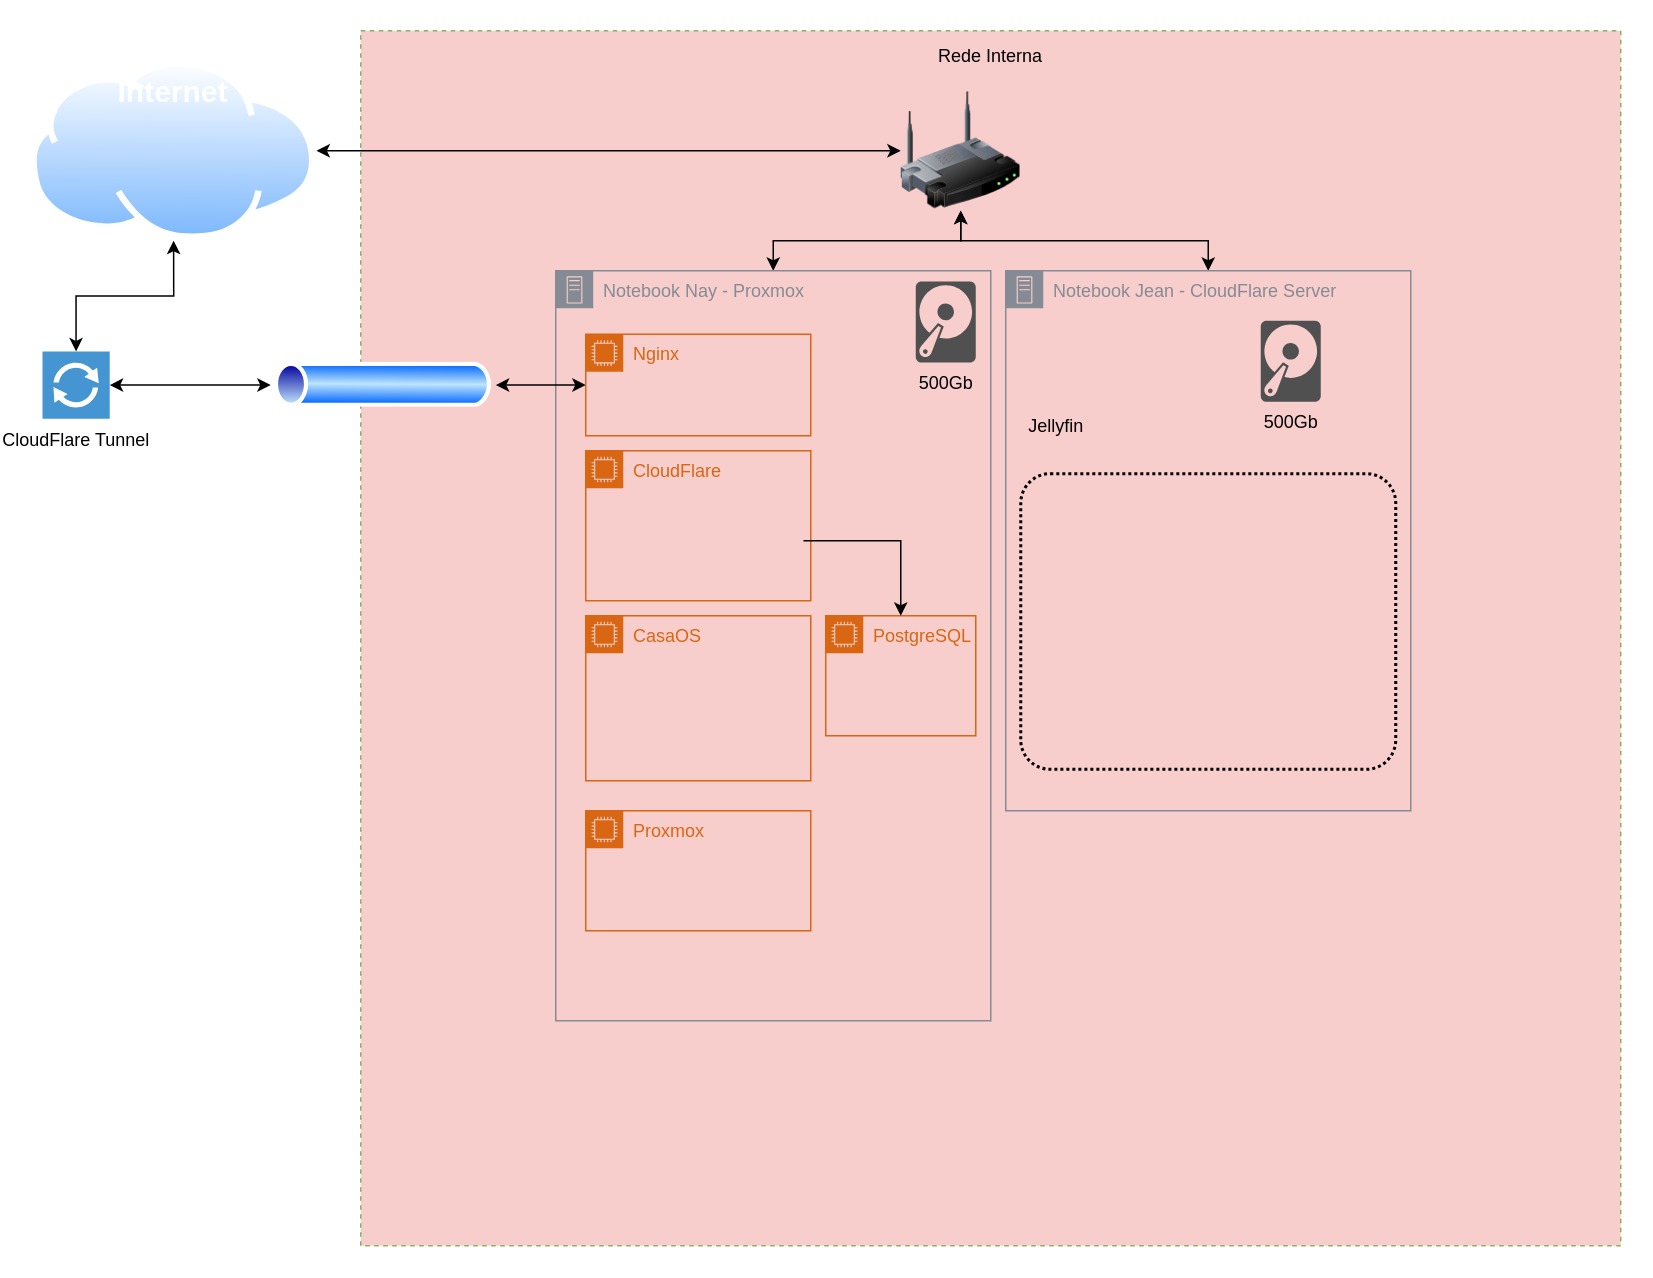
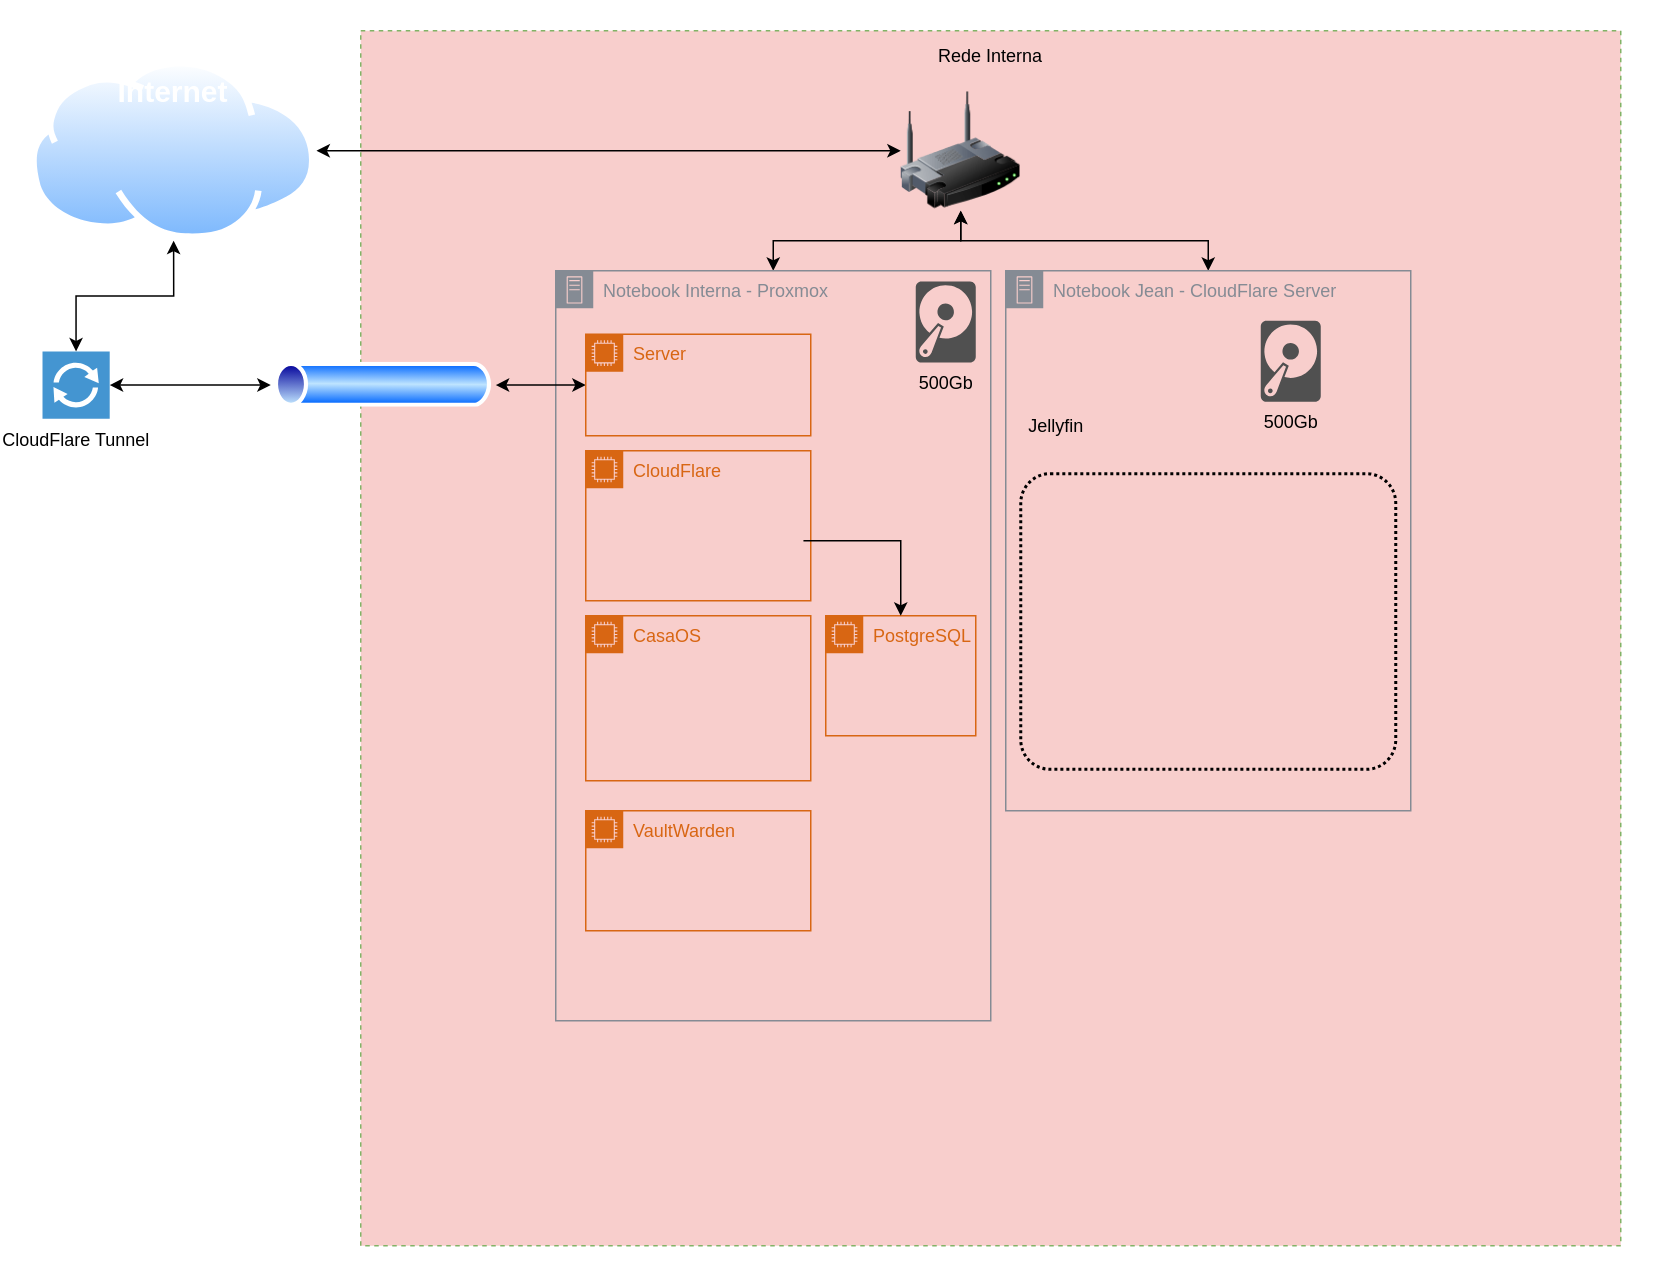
(708, 292) -> (728, 292)
(657, 355) -> (664, 355)
(669, 832) -> (687, 832)
